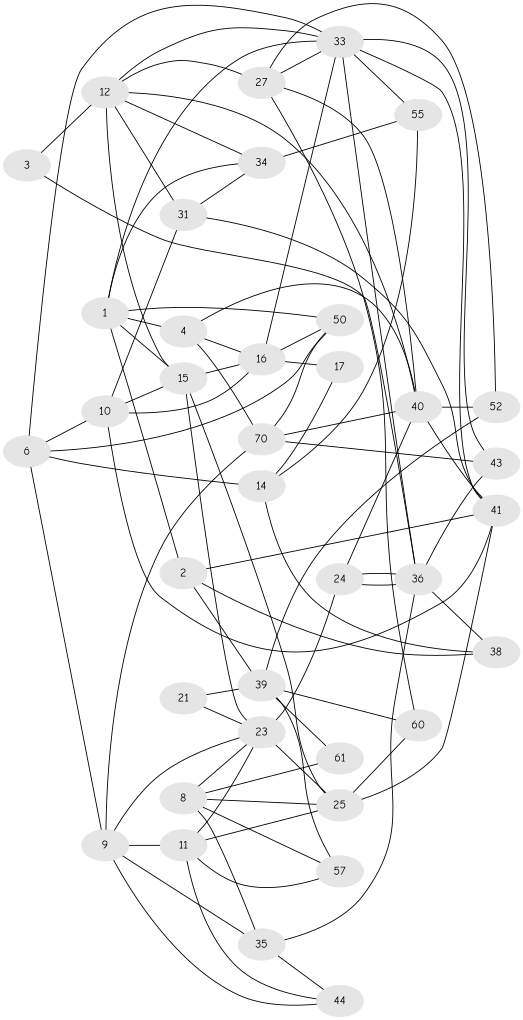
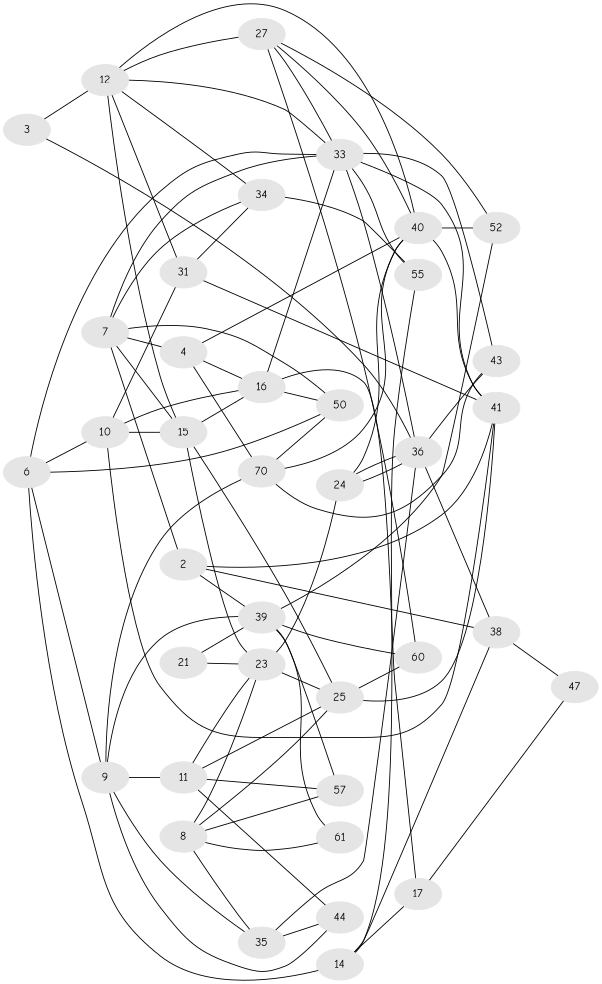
(105, 313) -> (105, 332)
none -> (575, 687)
(166, 770) -> (139, 664)
